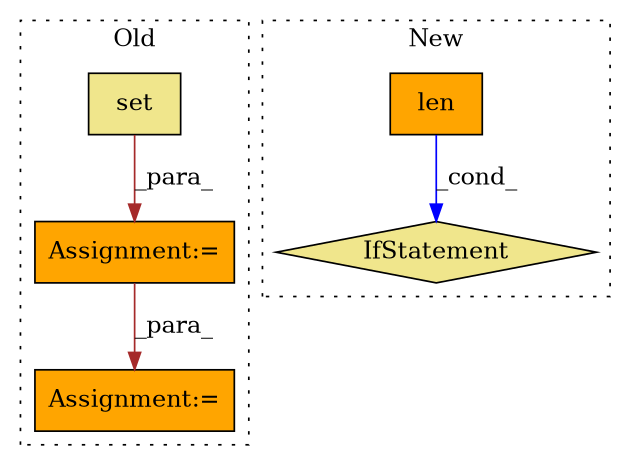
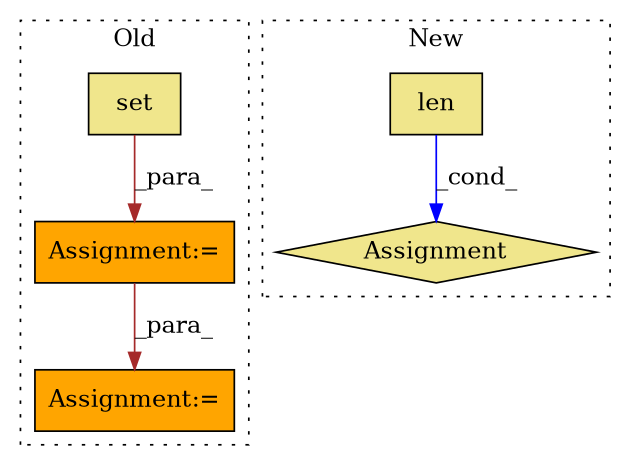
(436, 104) -> (436, 104)
(436, 252) -> (436, 252)
